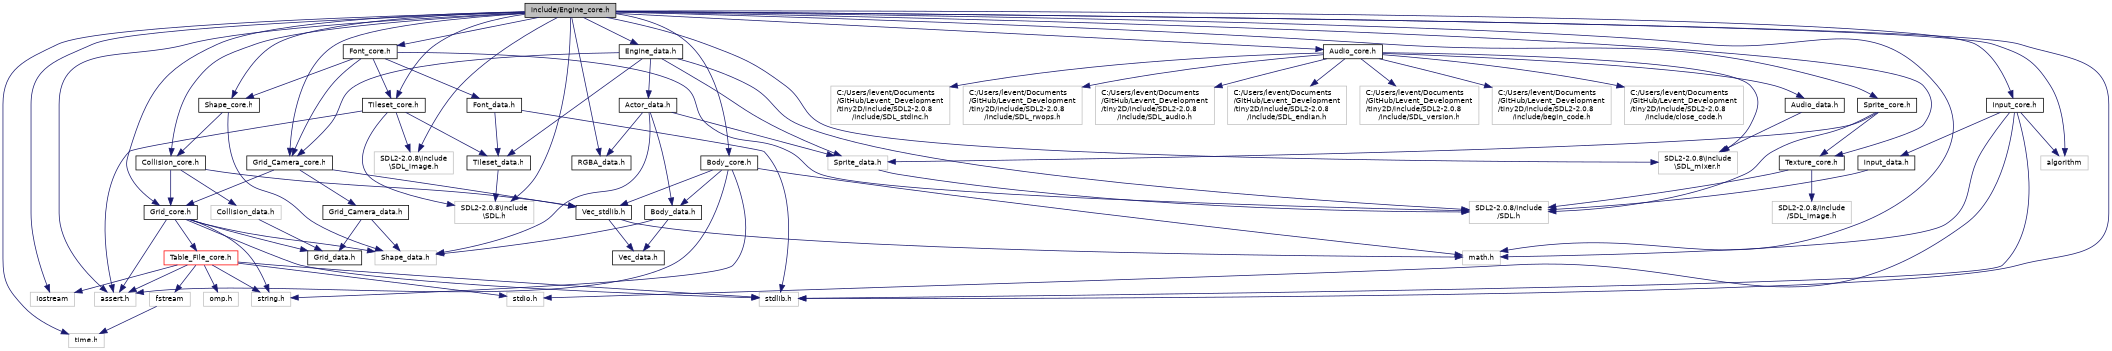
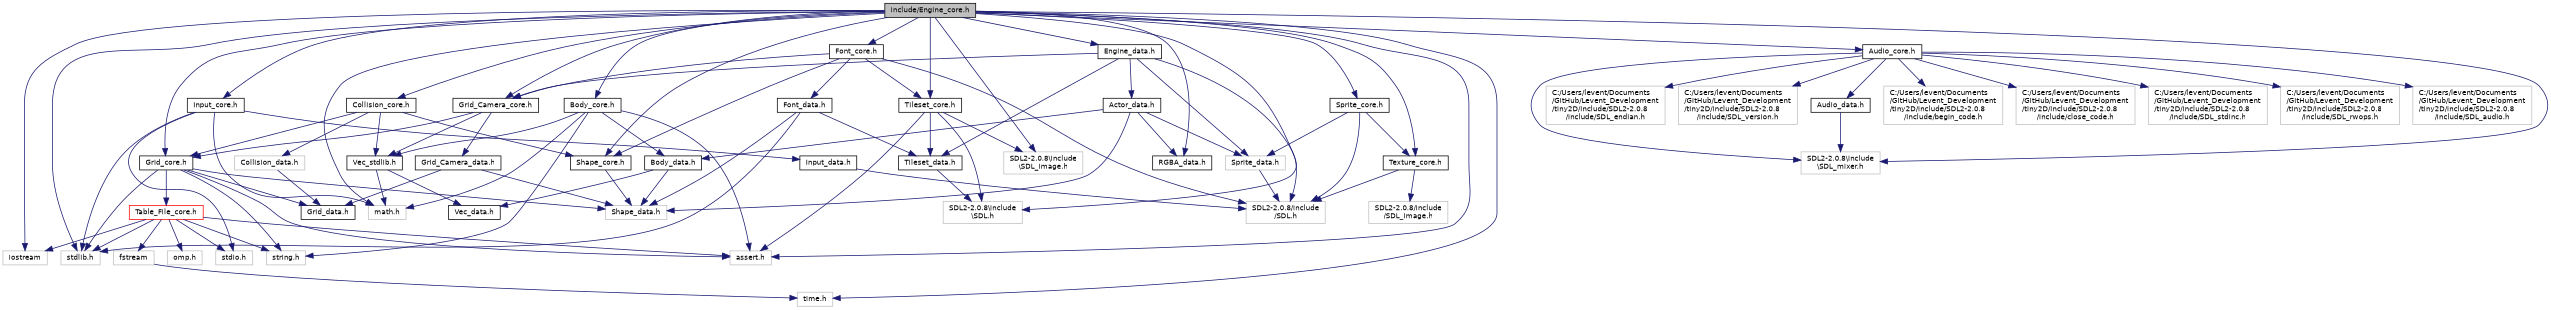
(202, 132) -> (471, 131)
none -> (729, 161)
(2064, 163) -> none
